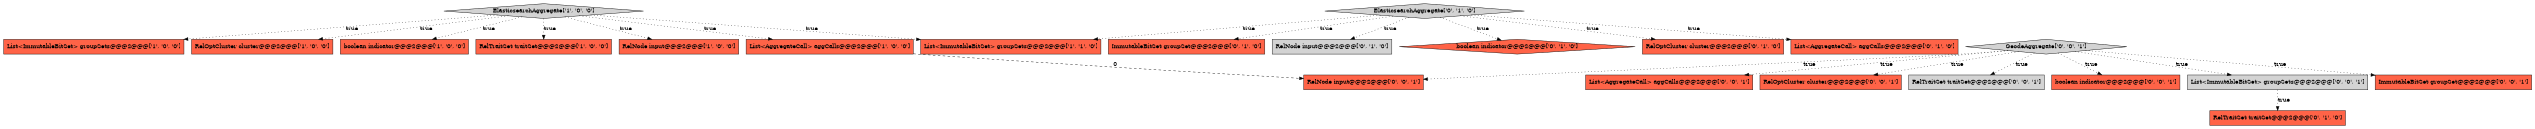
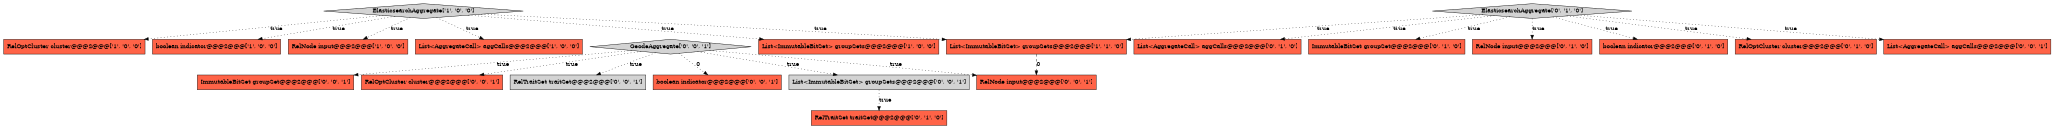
(544, 47) -> none
(1332, 47) -> (1532, 47)
(1517, 47) -> (1664, 47)
(1878, 63) -> (1729, 27)
(2091, 65) -> (698, 65)
(1106, 67) -> (1036, 62)
